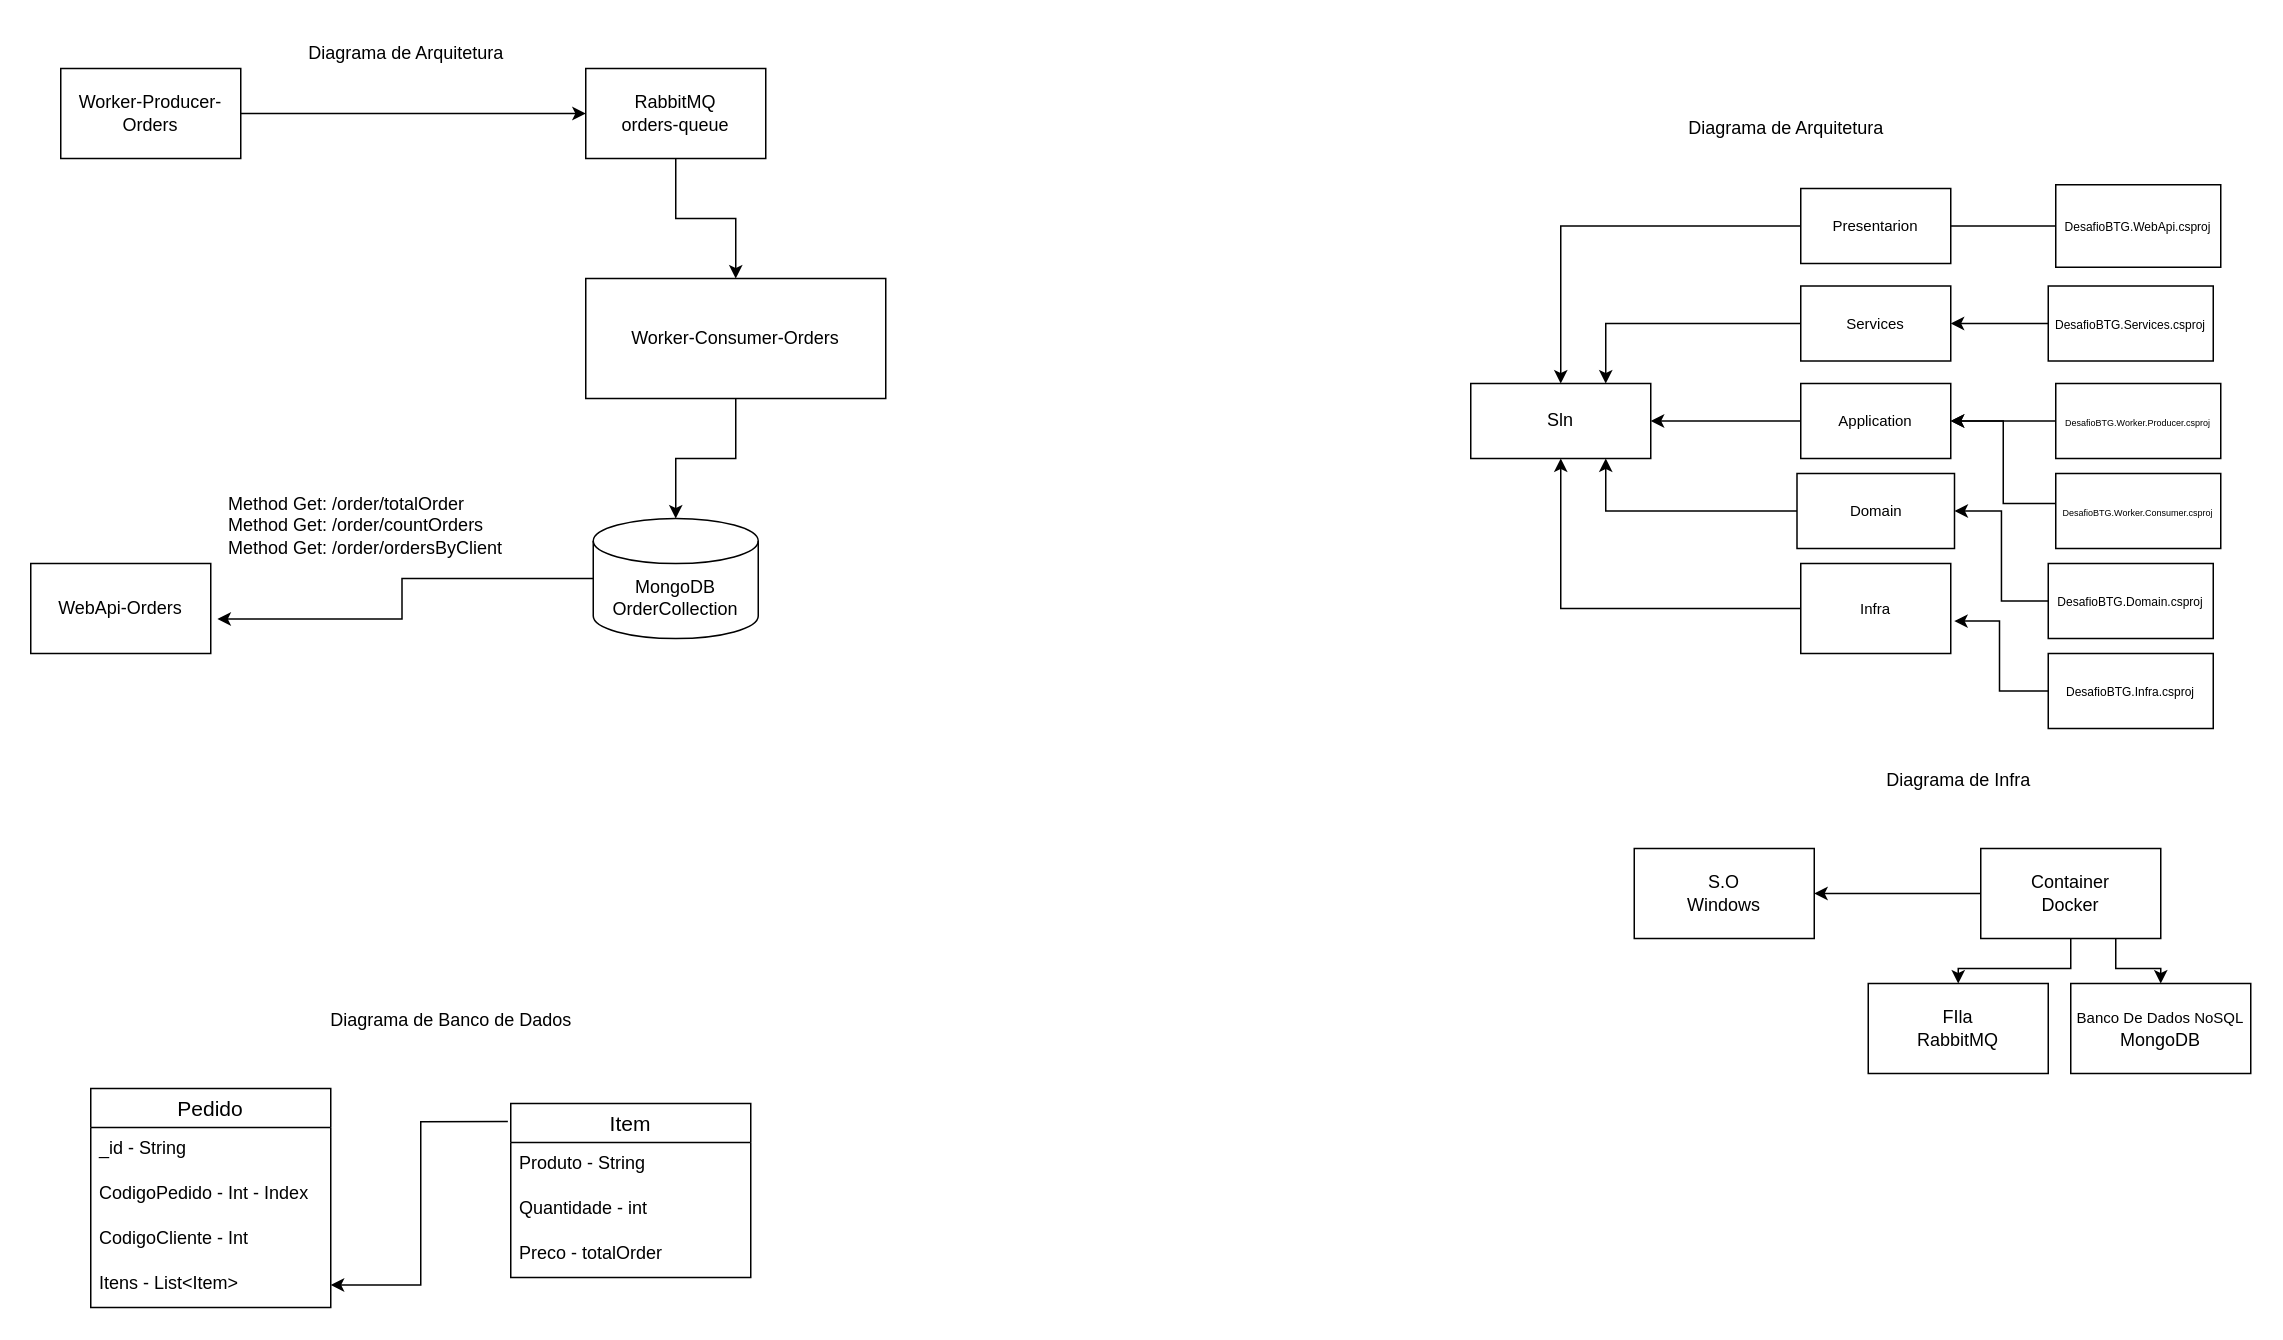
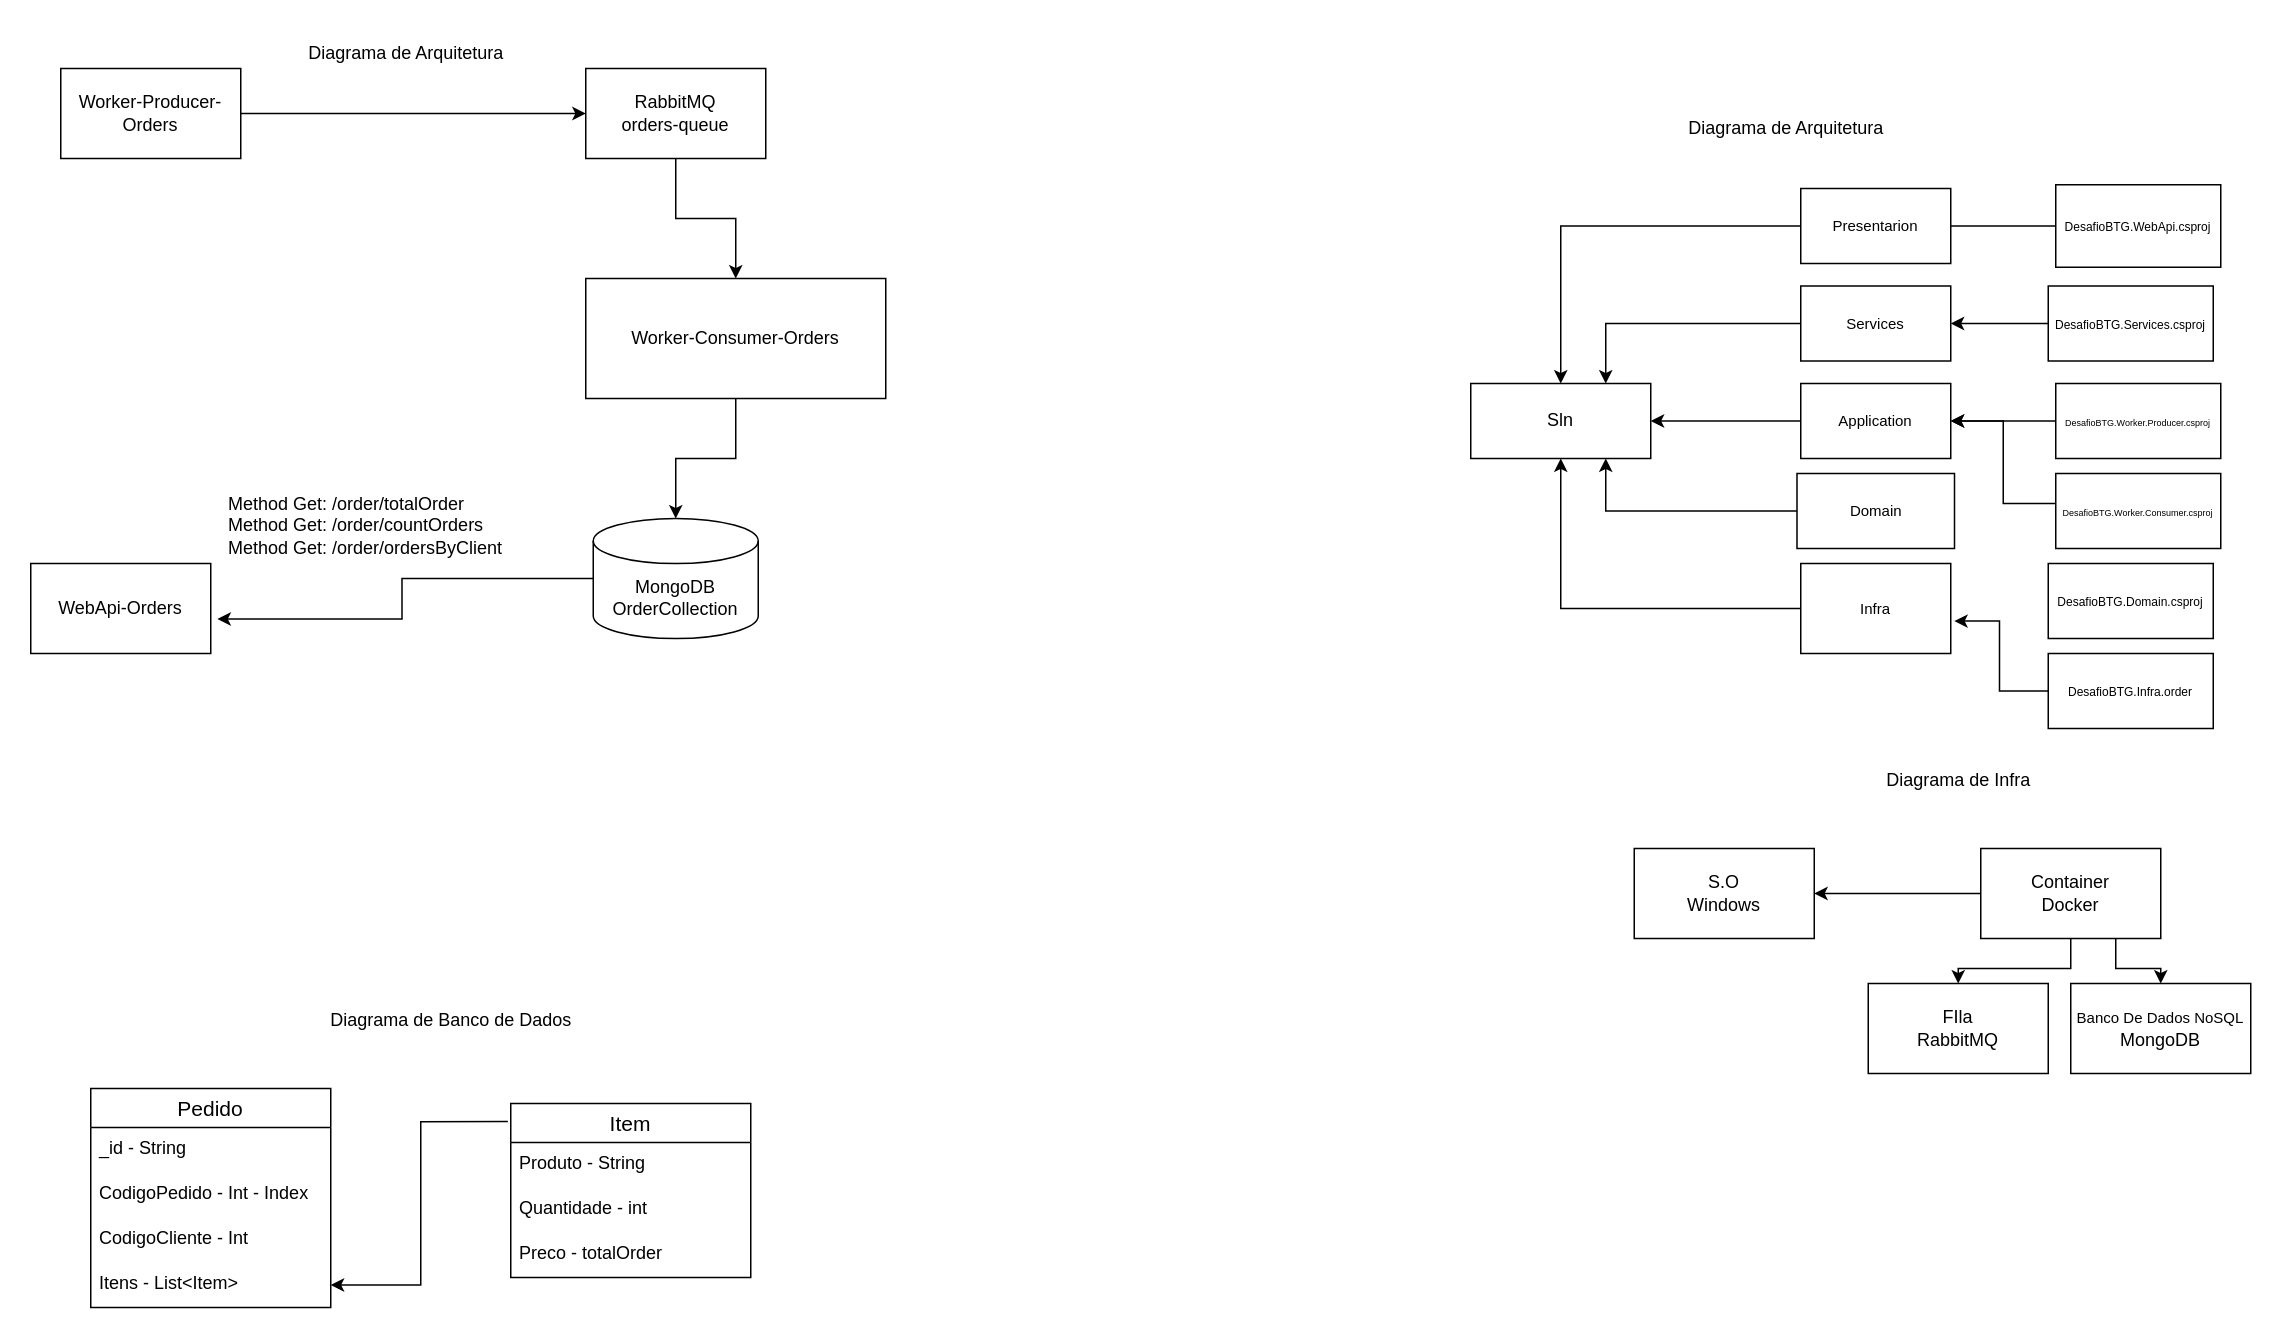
(2001, 561) -> none
(2131, 691) -> (2131, 691)
